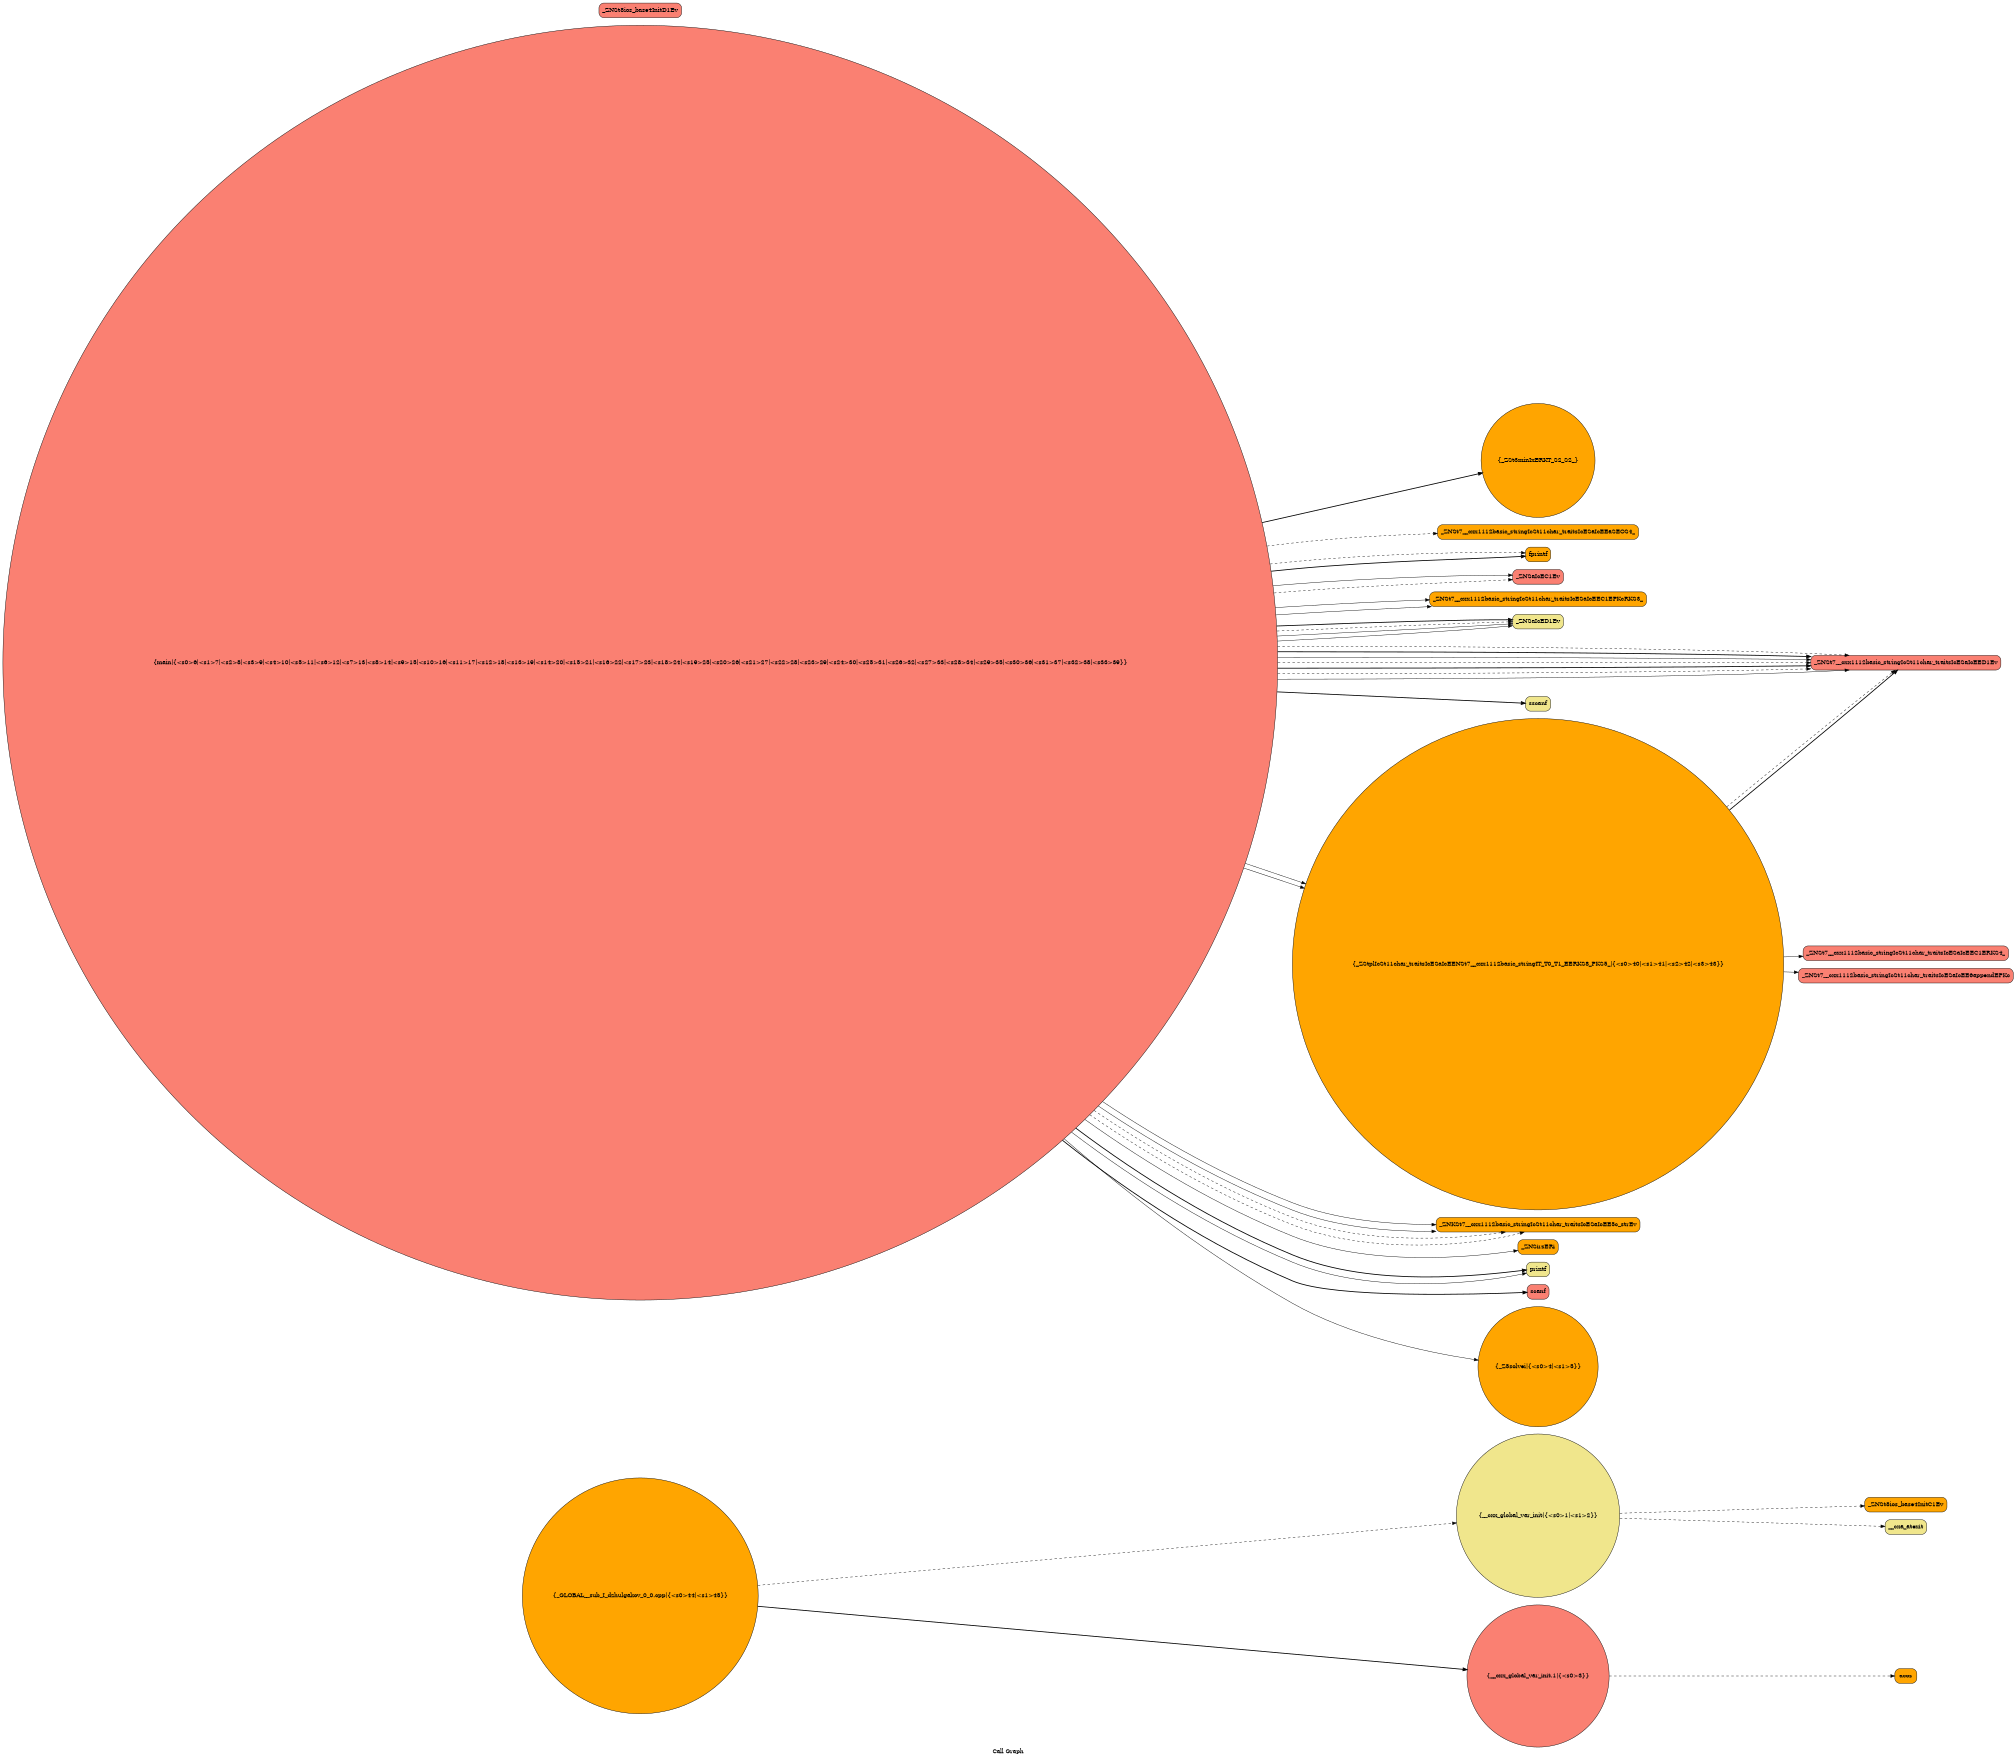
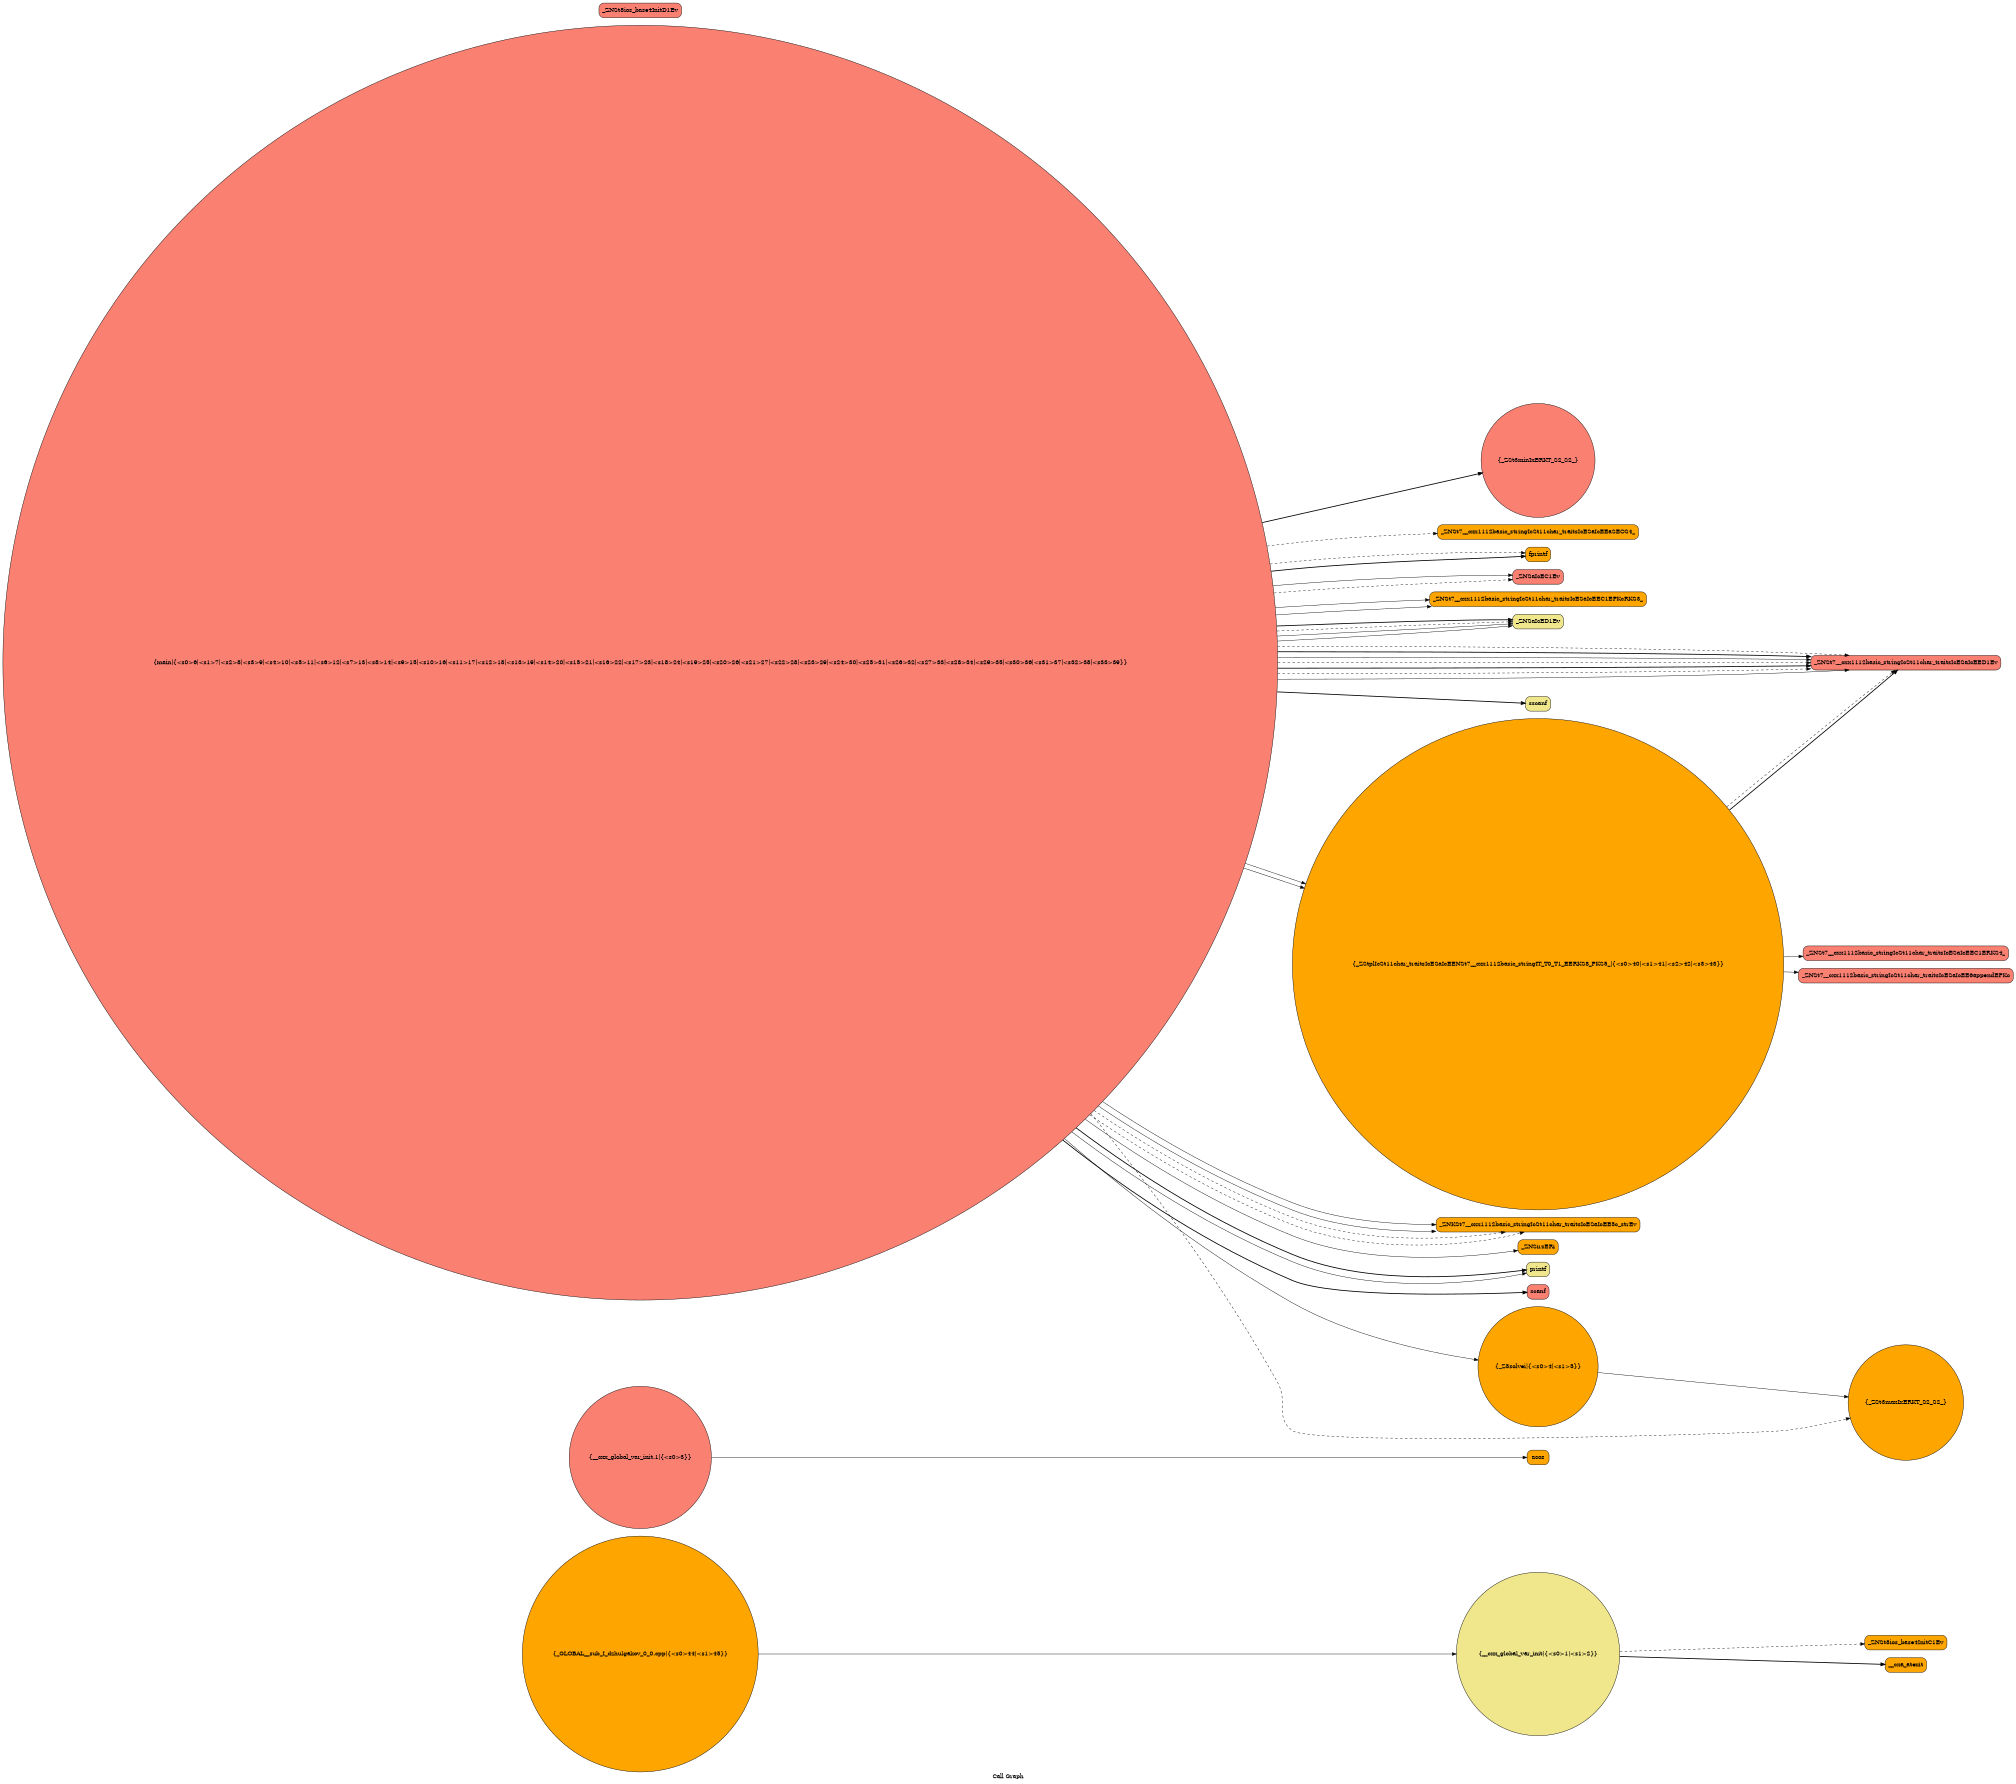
(1538, 460) -> (1538, 460)
none -> (1906, 1403)
(1750, 1522) -> (1750, 1660)
(1906, 1527) -> (1906, 1665)
(1105, 1554) -> (1105, 1654)
(1110, 1638) -> none
(1750, 1676) -> (1117, 1457)
